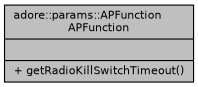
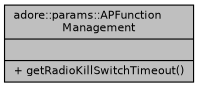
(99, 28) -> (99, 28)
